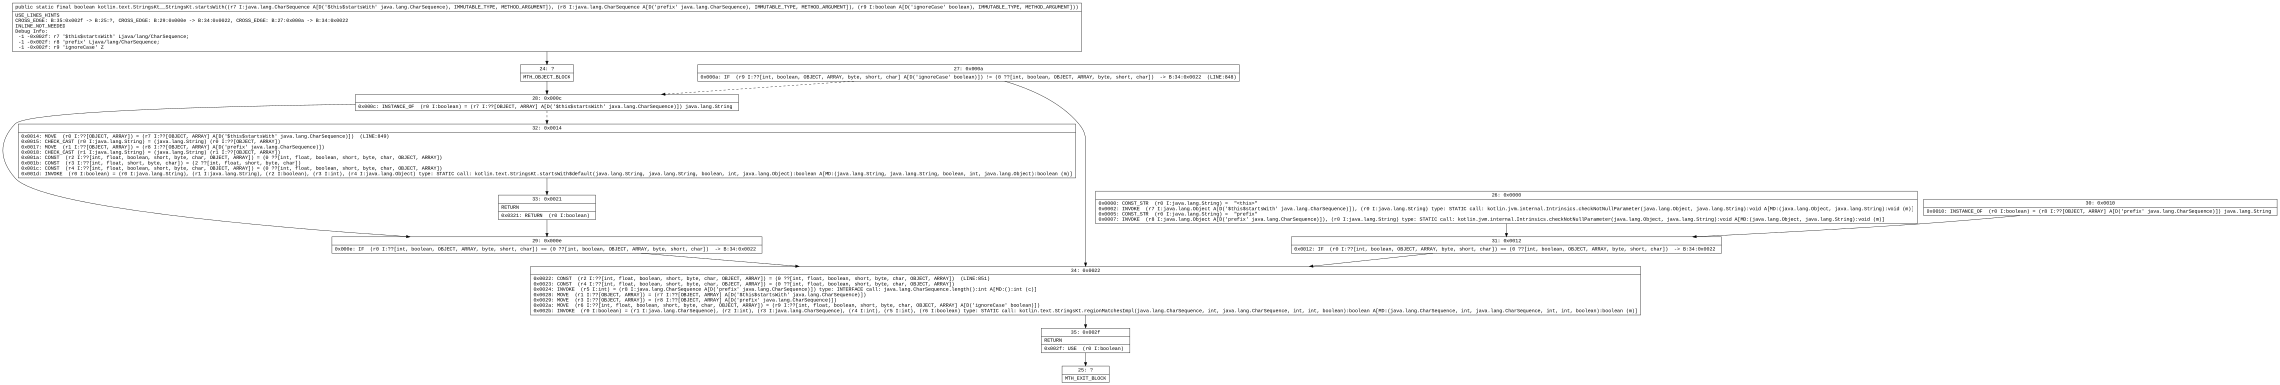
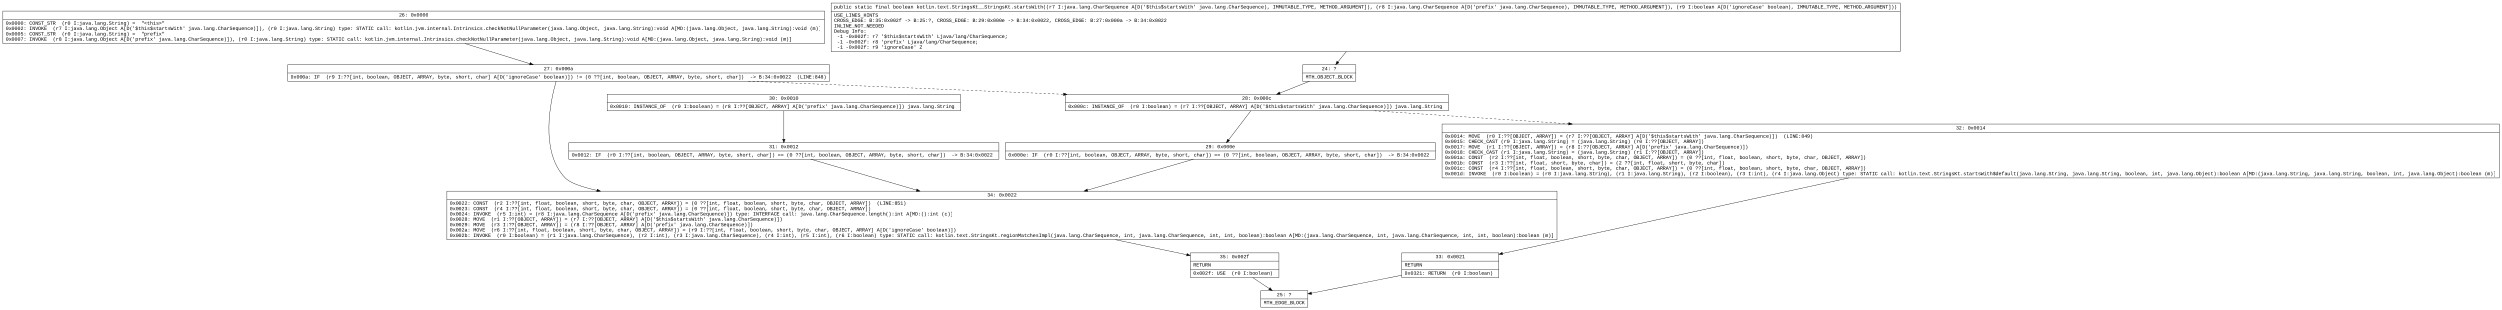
(547, 226) -> (1357, 284)
(1506, 228) -> (497, 54)
(1086, 378) -> (1284, 303)
